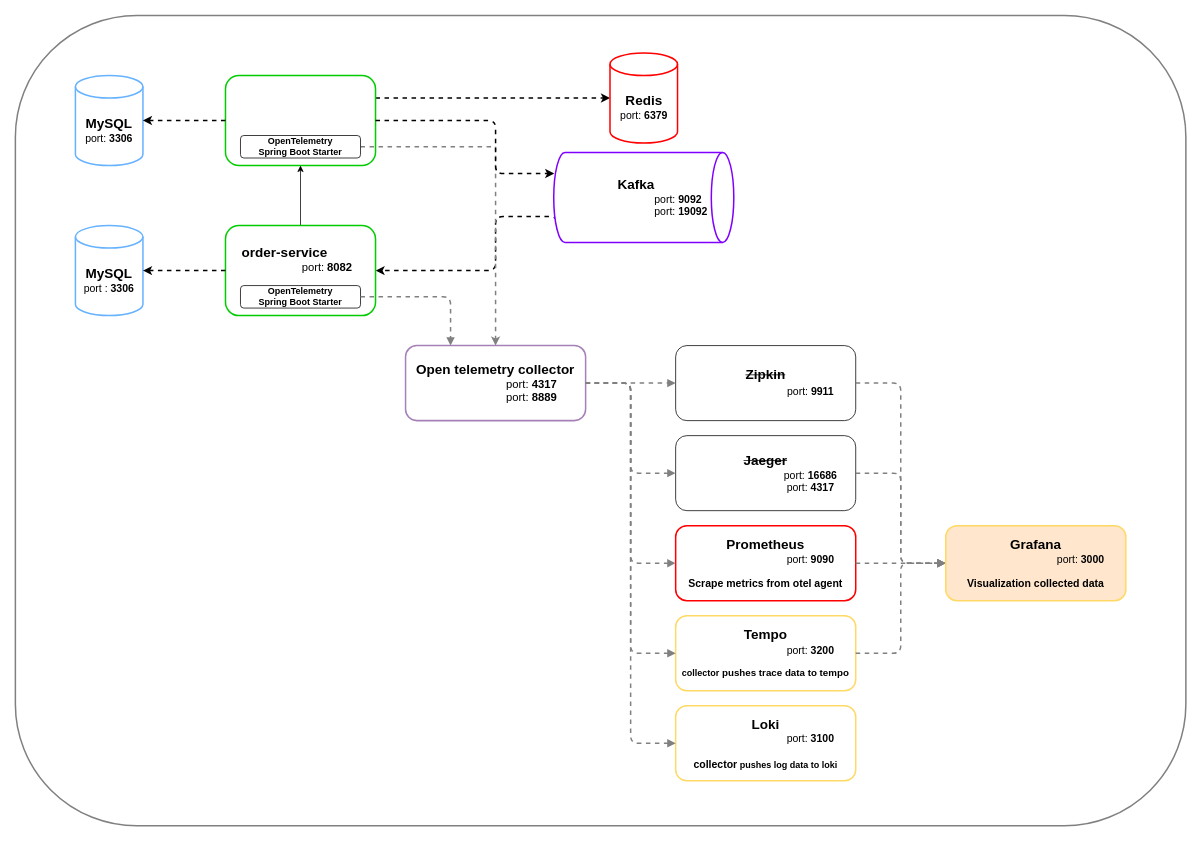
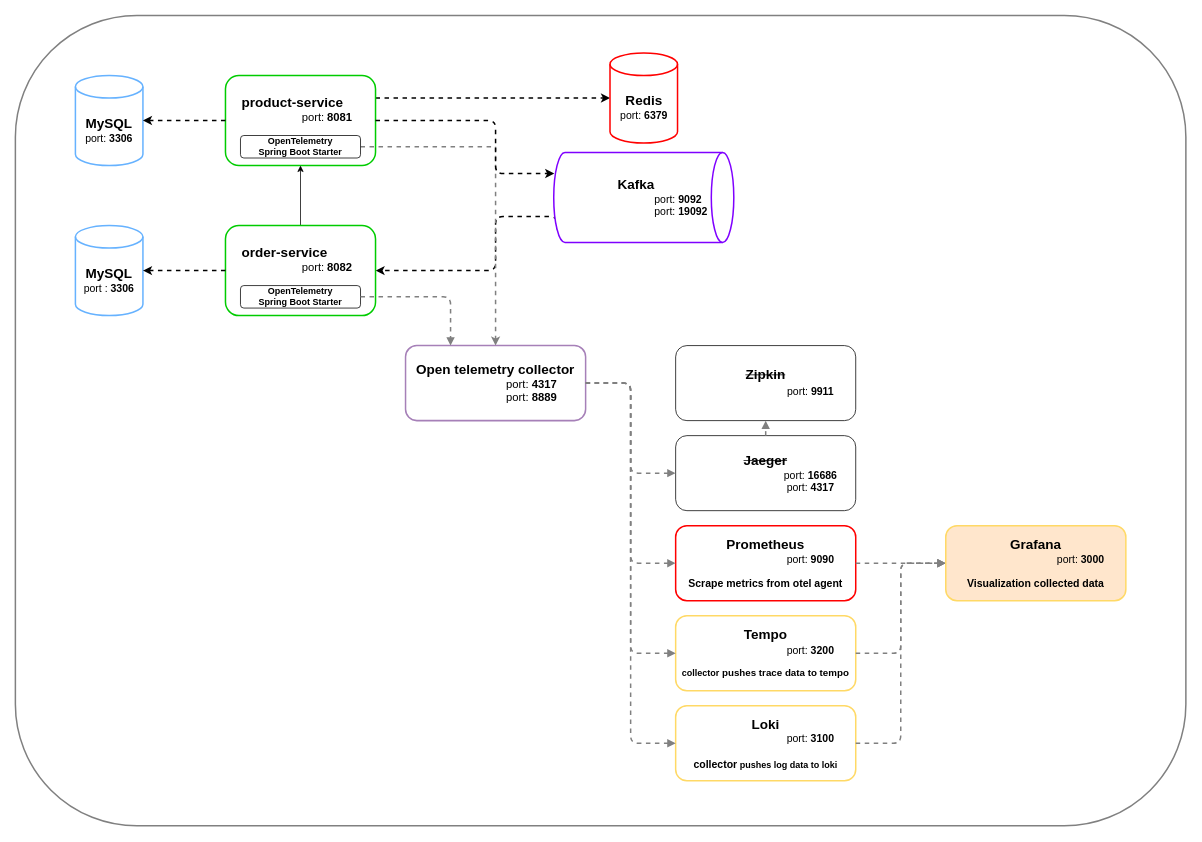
none -> (300, 109)
(649, 383) -> none
(900, 408) -> none
(877, 473) -> (765, 432)
none -> (900, 717)
